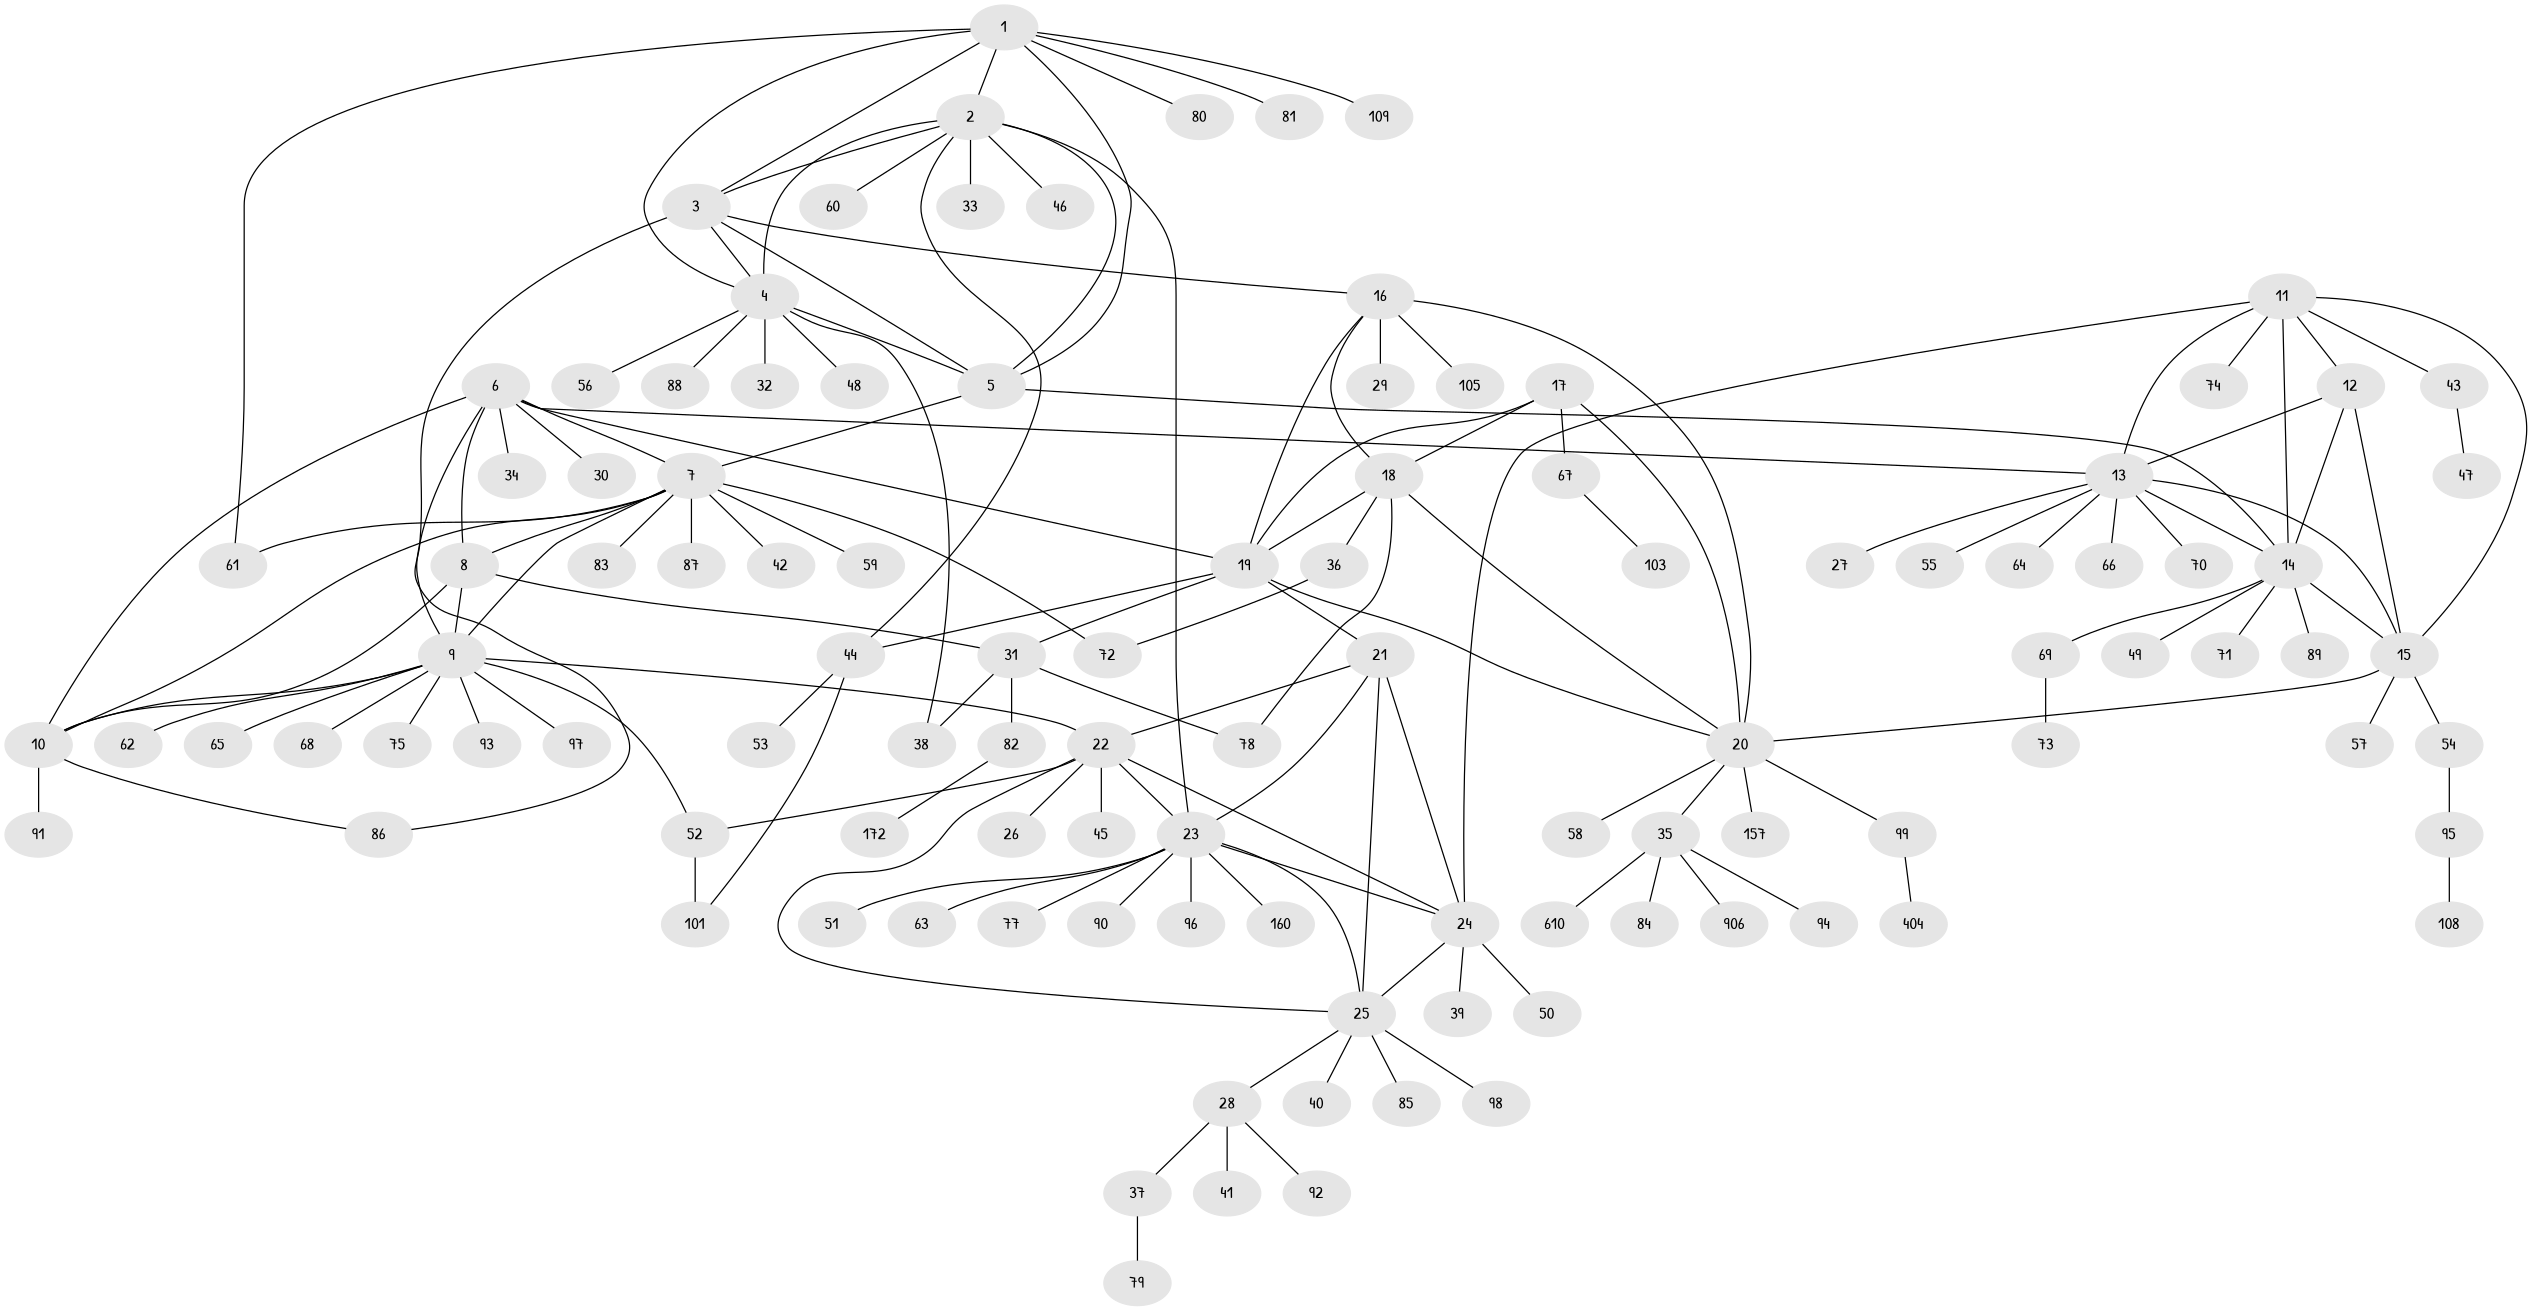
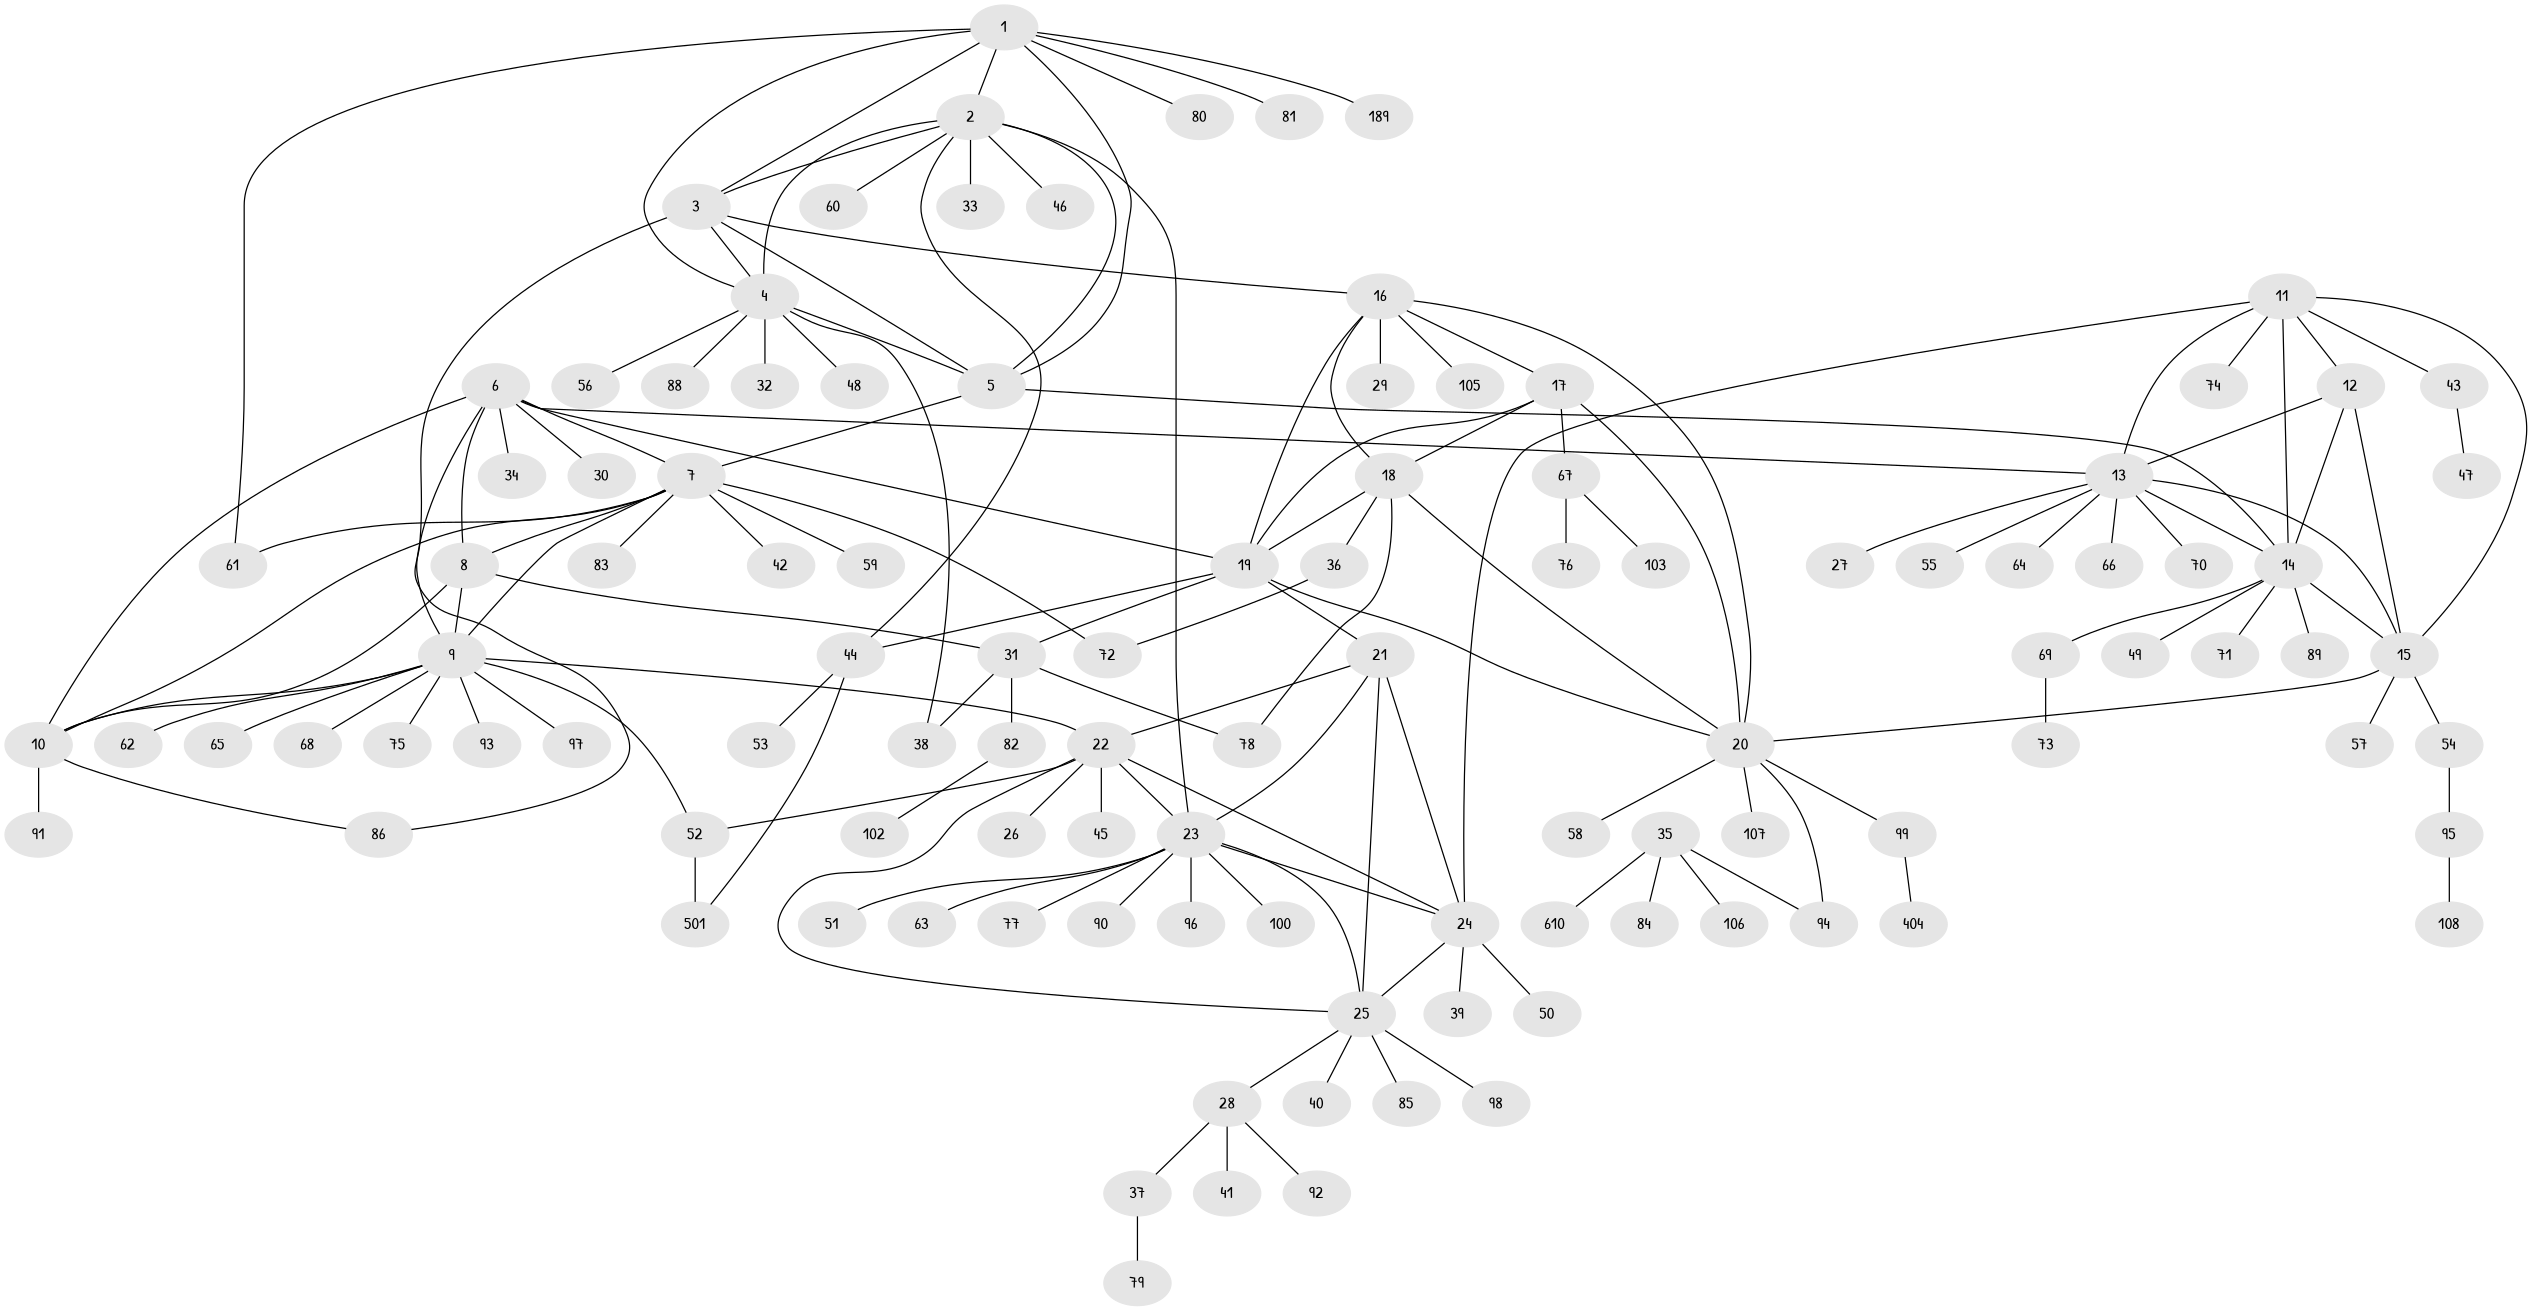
(1379, 117) -> (1379, 117)
none -> (1470, 341)
(691, 566) -> none
none -> (1566, 566)
(1703, 790) -> (1806, 826)
(875, 835) -> (875, 835)
(1755, 835) -> (1755, 835)
(695, 924) -> (695, 924)
(1281, 924) -> (1281, 924)
(1734, 924) -> (1734, 924)
